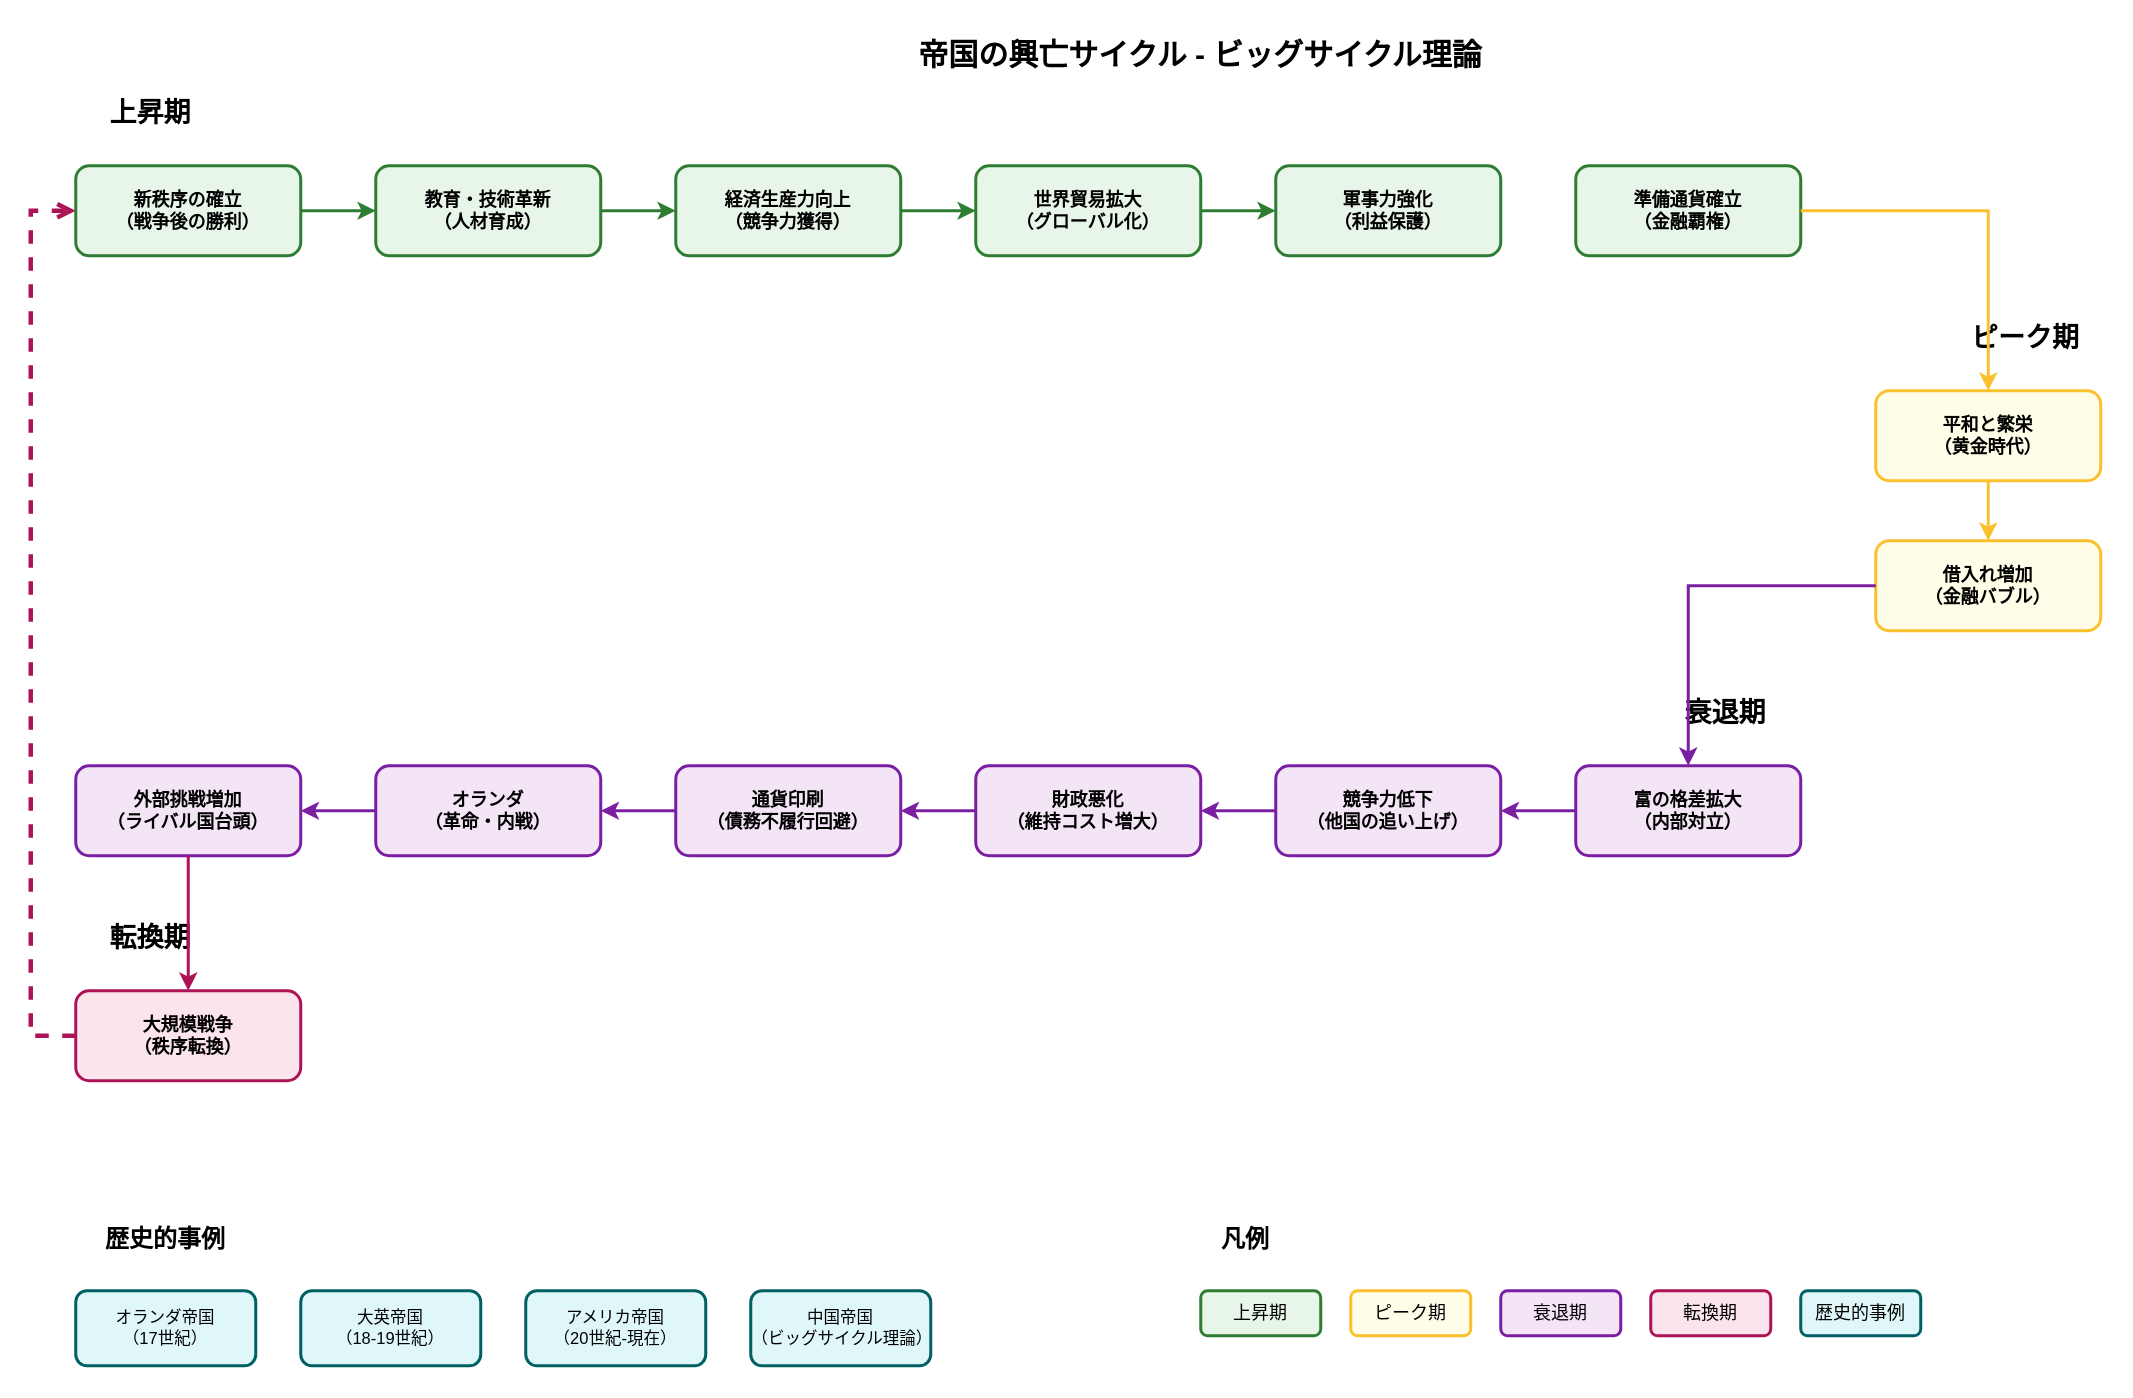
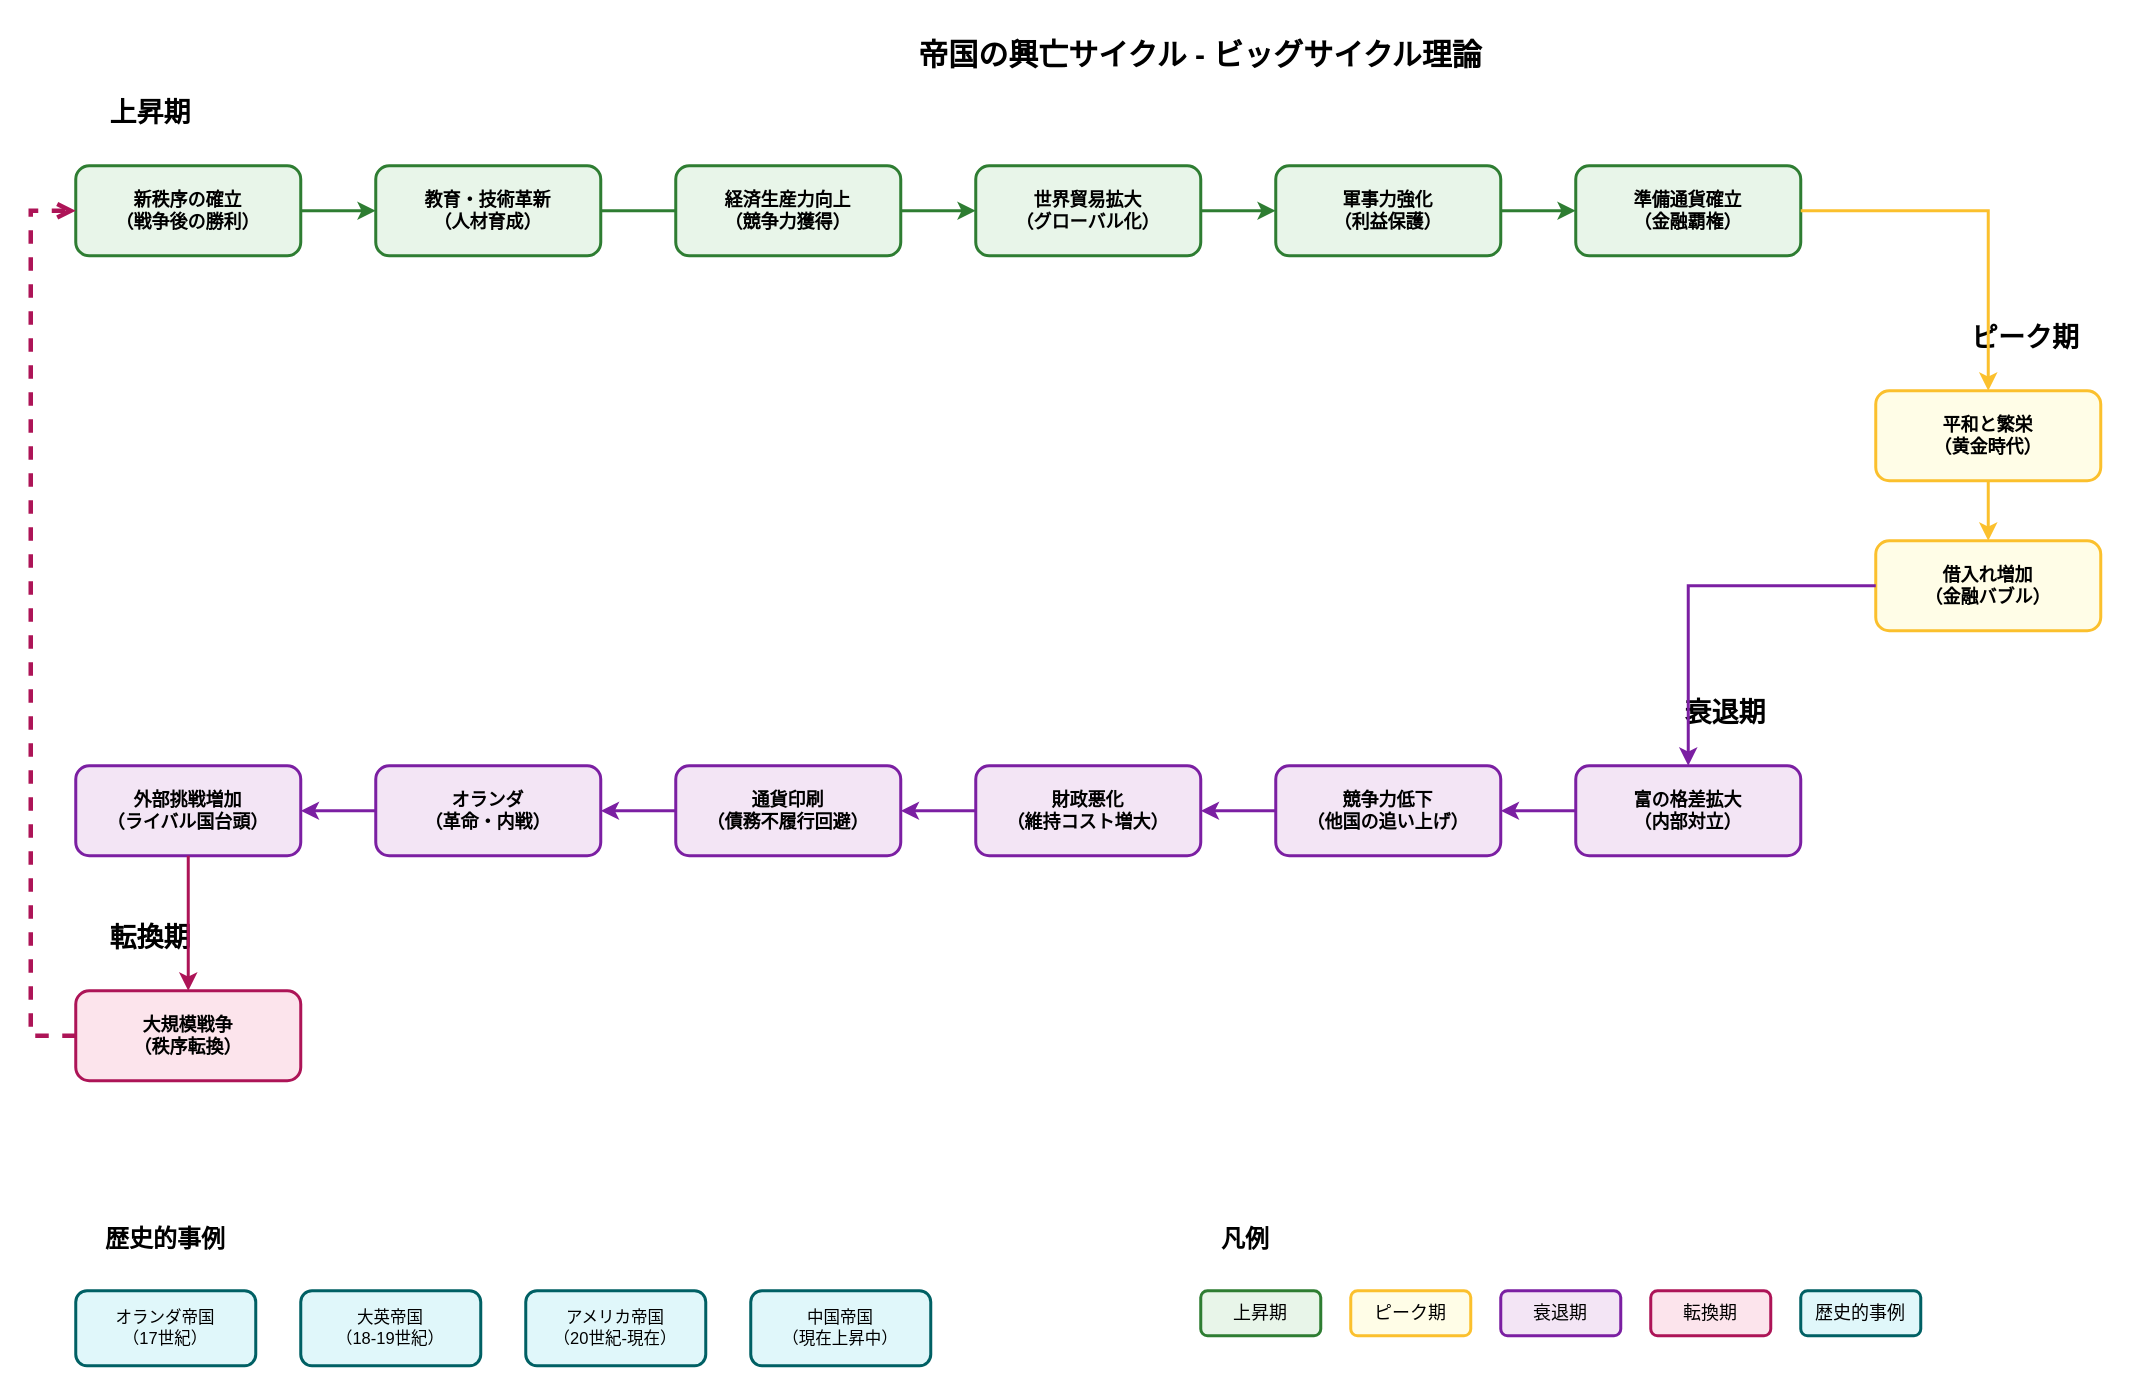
(660, 211) -> (665, 211)
none -> (1532, 211)
(841, 1328) -> (841, 1328)
